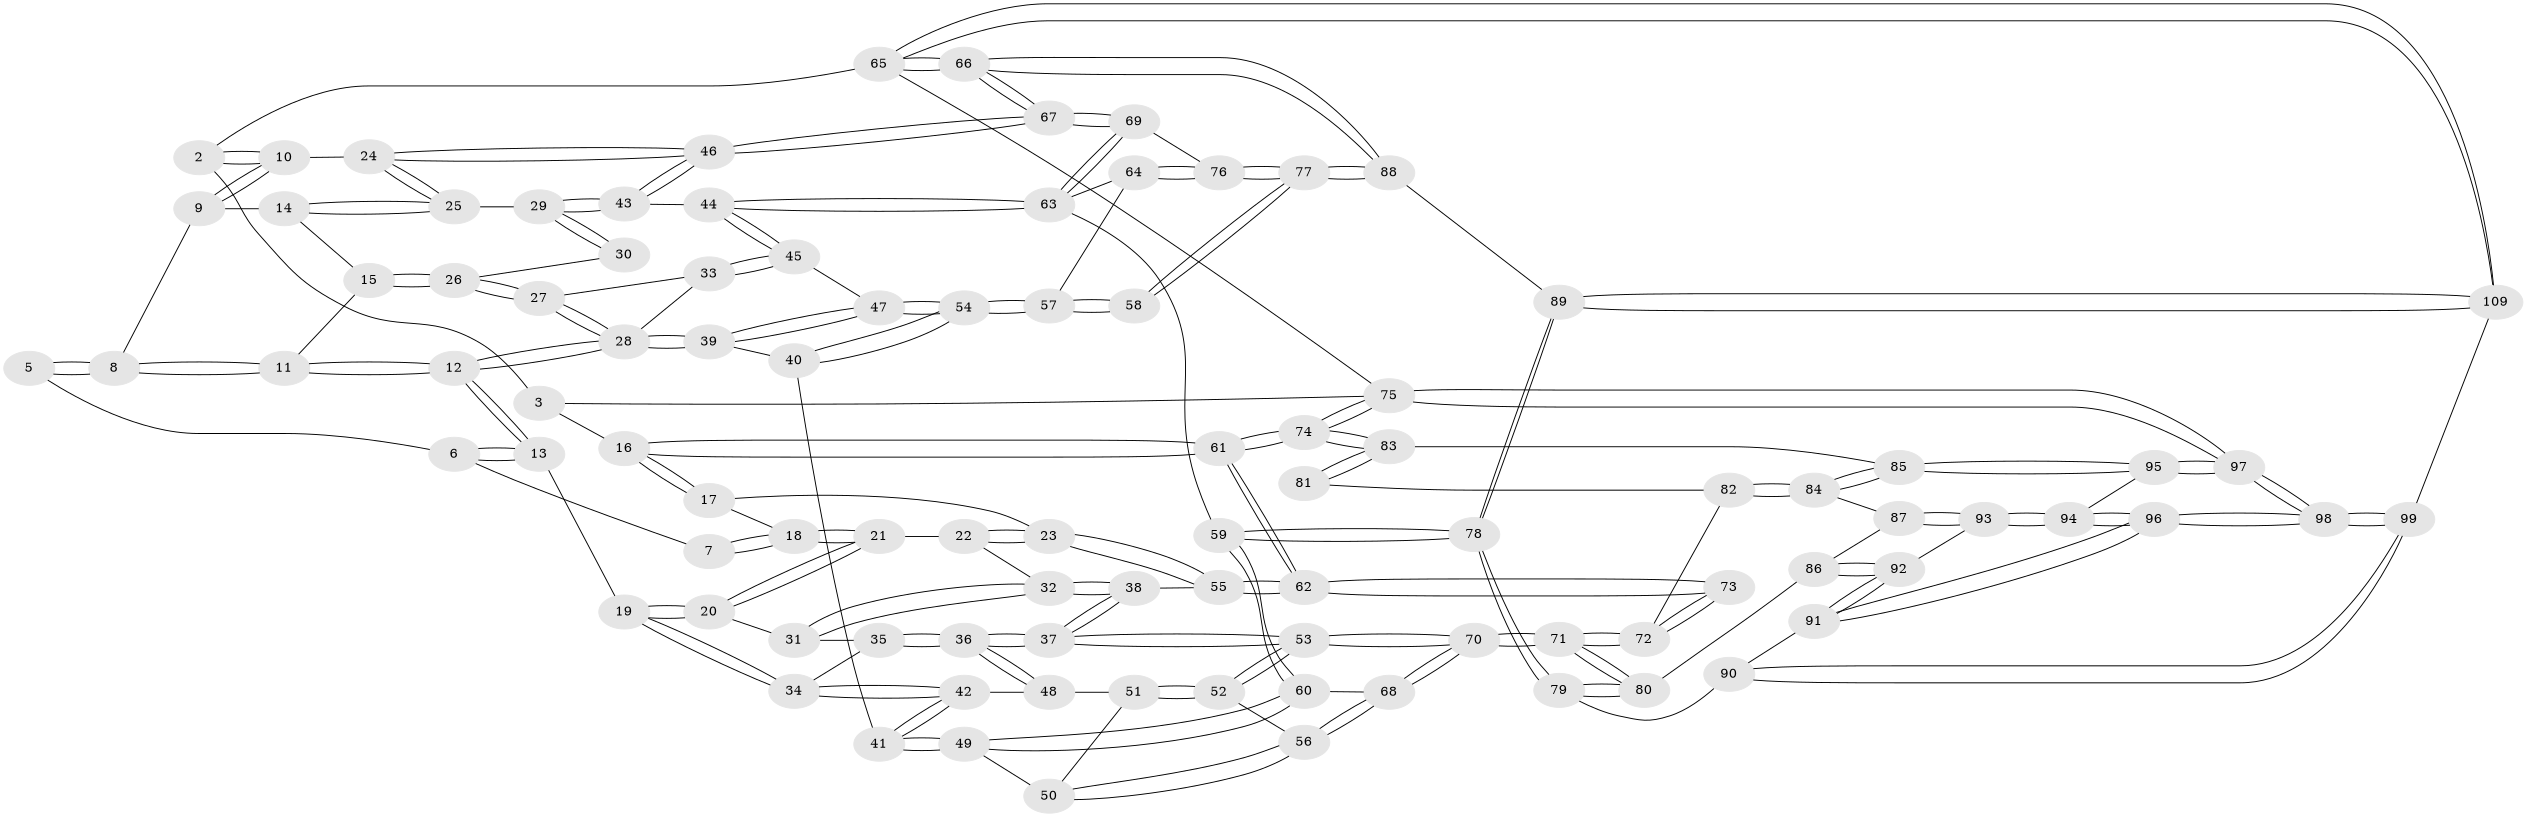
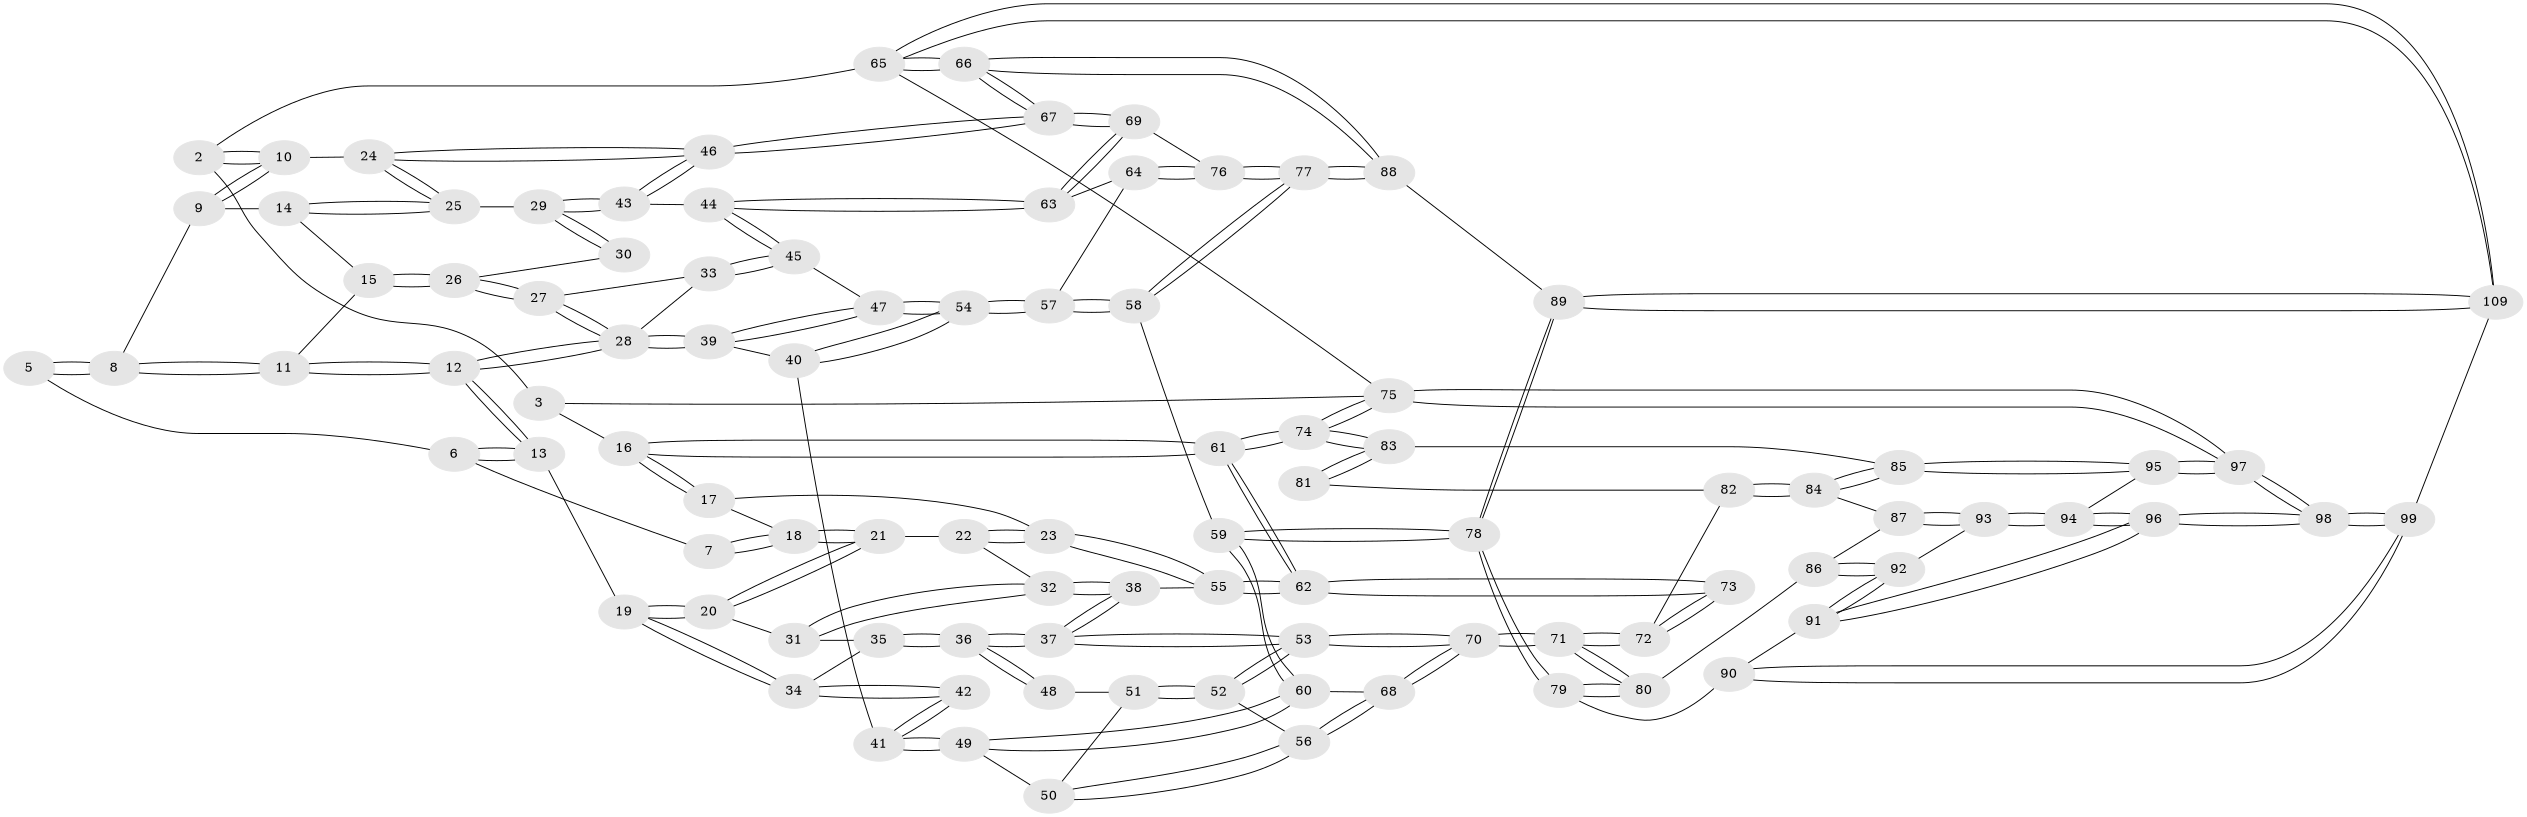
(1184, 344) -> (1175, 421)
(1007, 692) -> none
